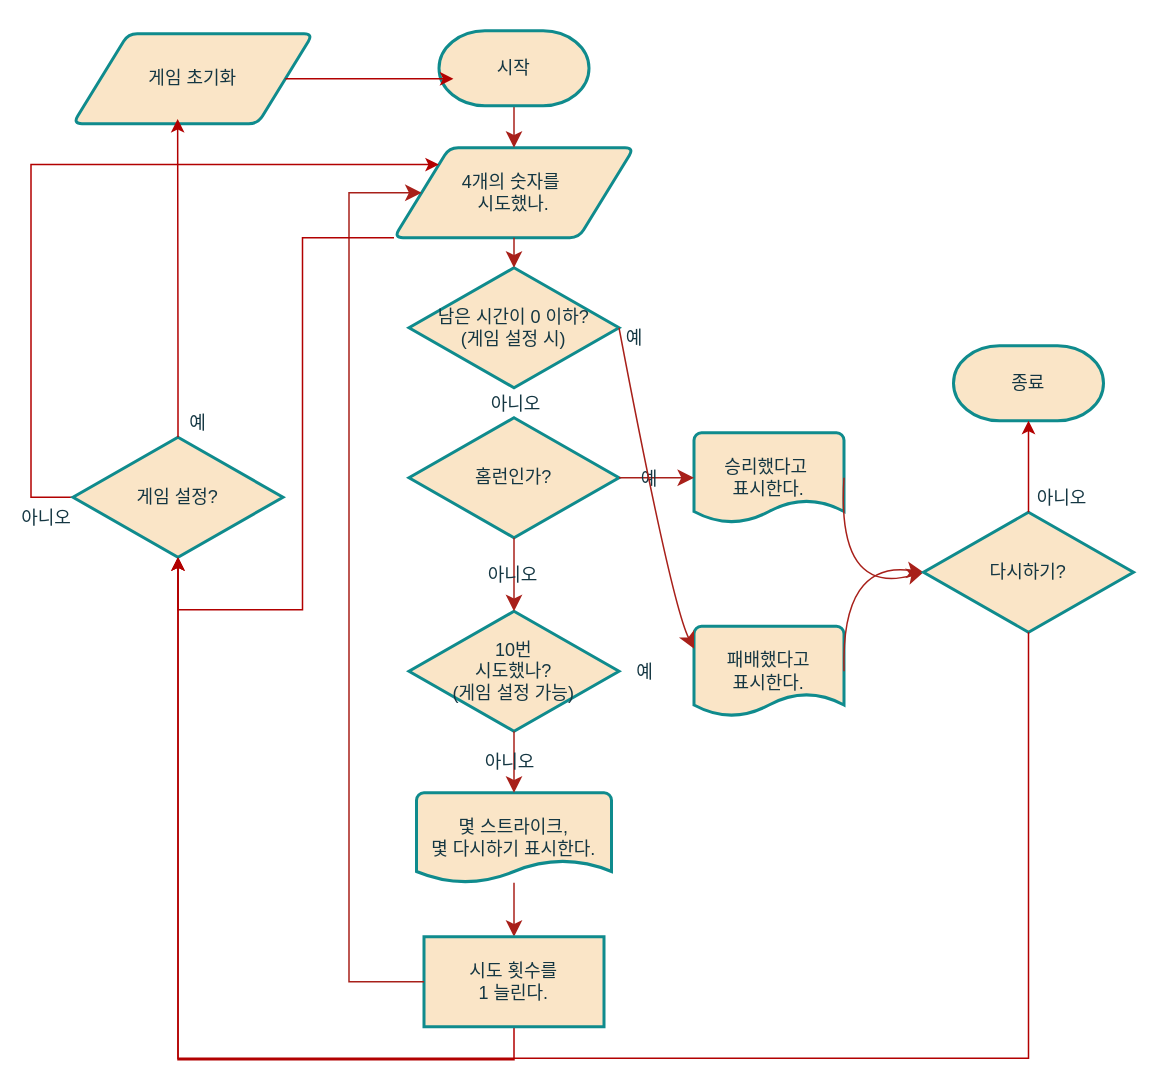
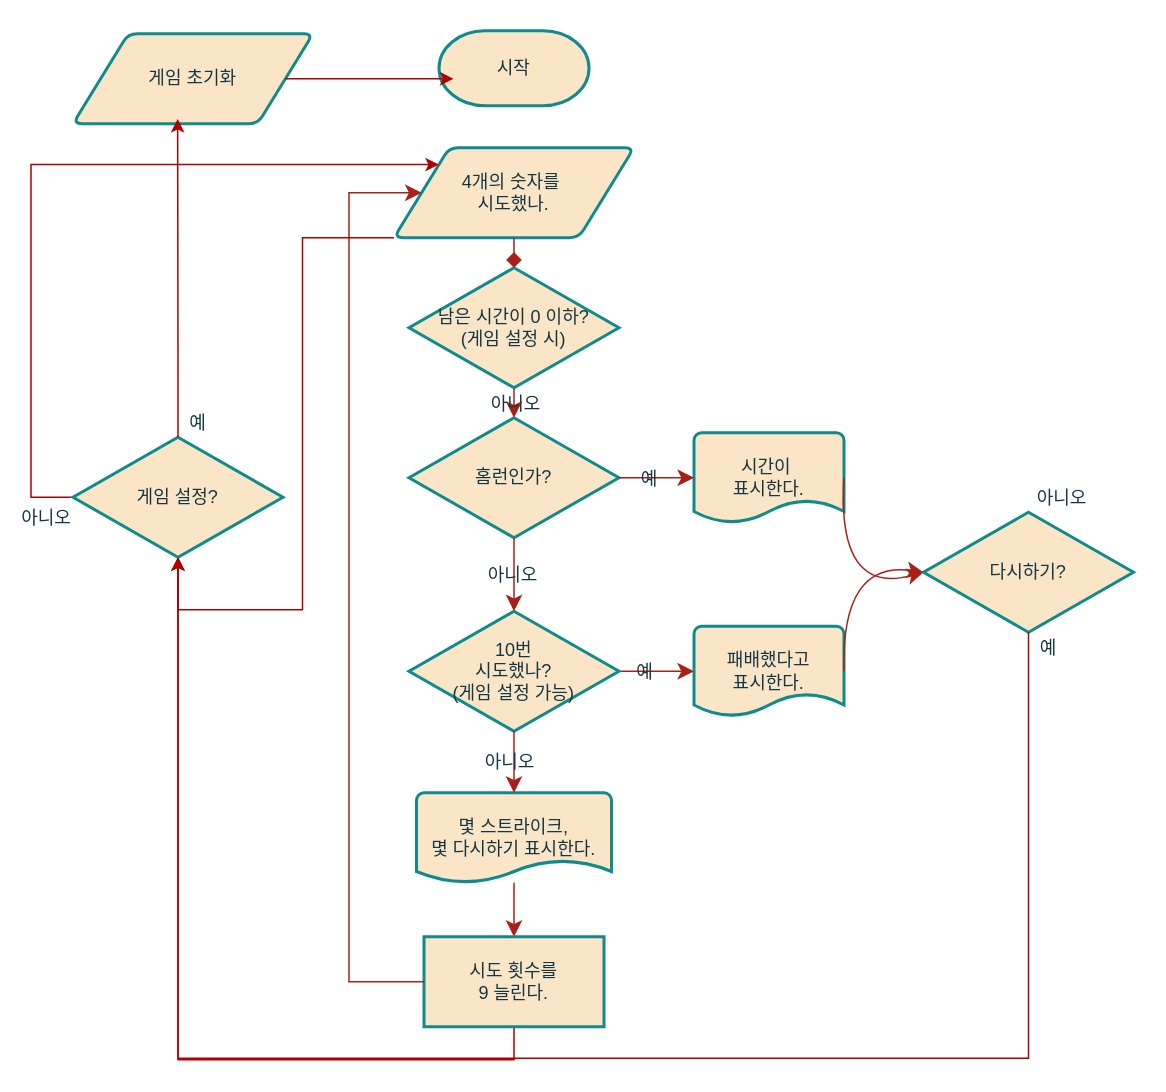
(514, 121) -> none
(514, 254) -> (514, 252)
(1028, 383) -> none
none -> (514, 395)
(1028, 472) -> none
(769, 478) -> (769, 478)
(650, 483) -> none
none -> (652, 671)
(514, 982) -> (514, 982)
